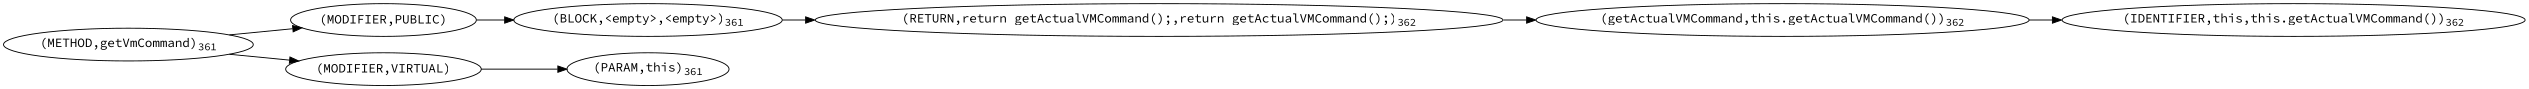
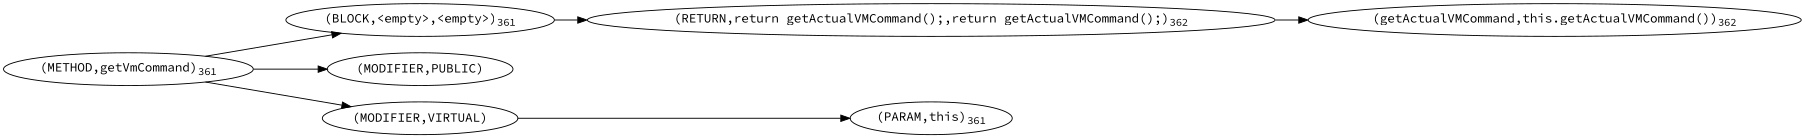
(491, 20) -> (269, 46)
(2294, 20) -> none
